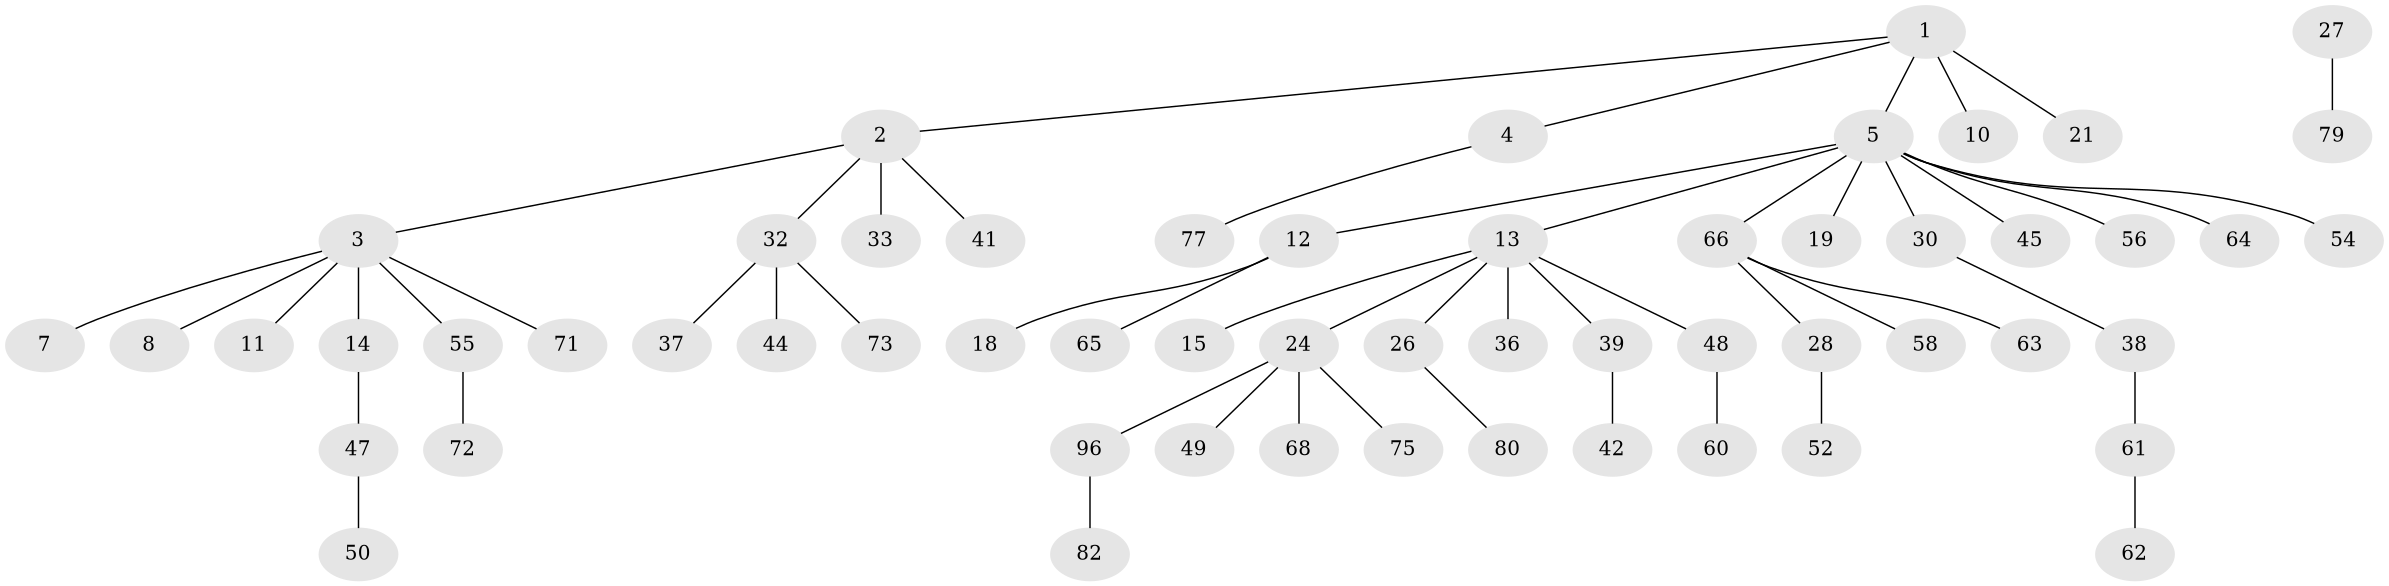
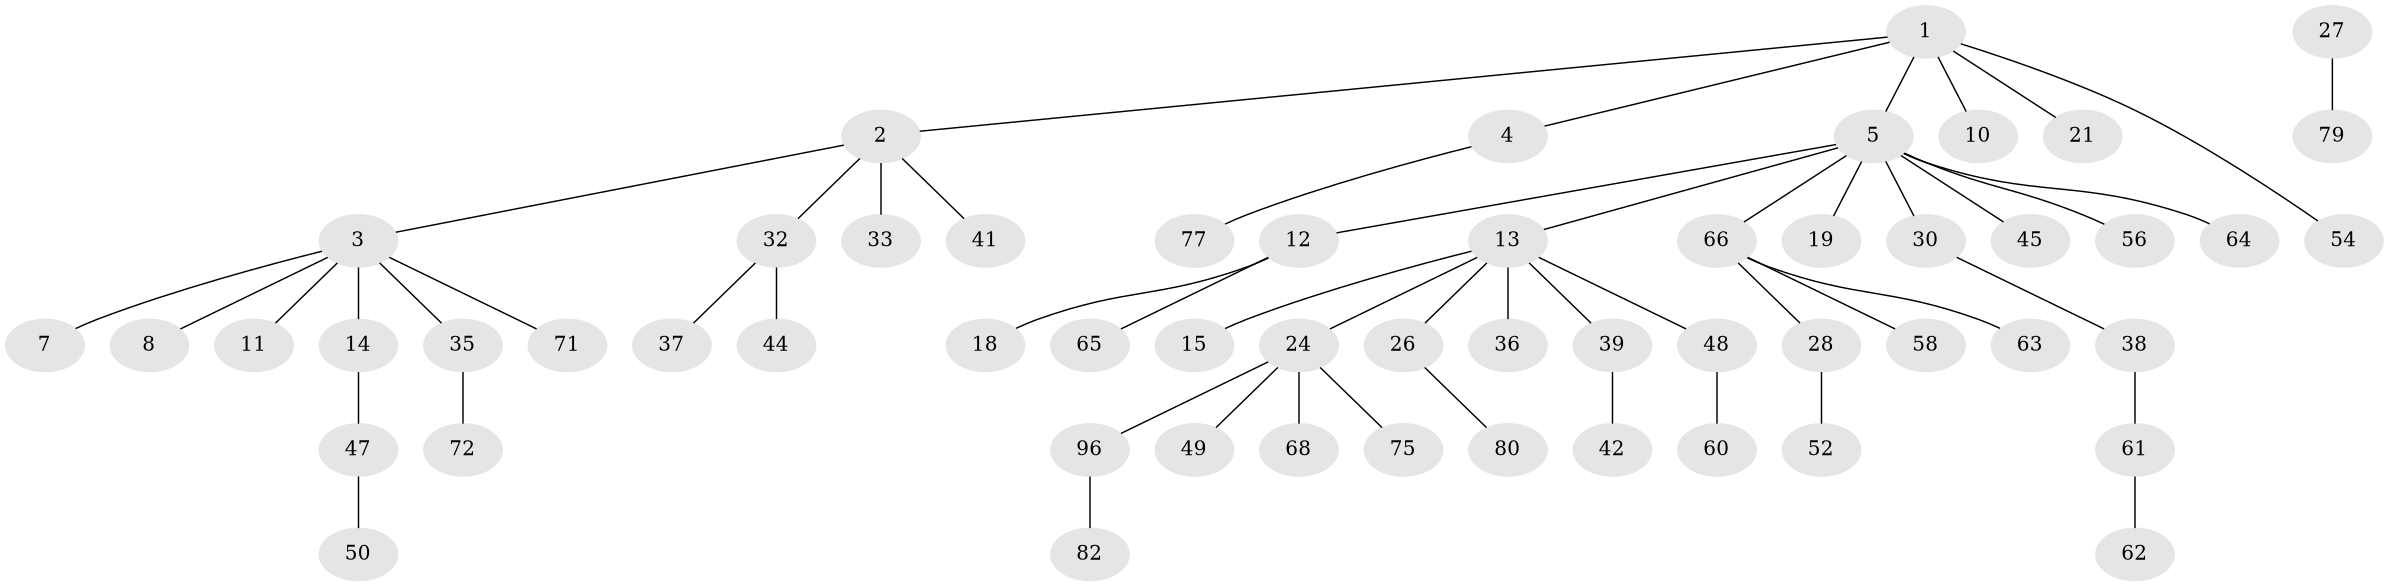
(2130, 189) -> (2147, 117)
(463, 345) -> (463, 345)
(881, 345) -> none
